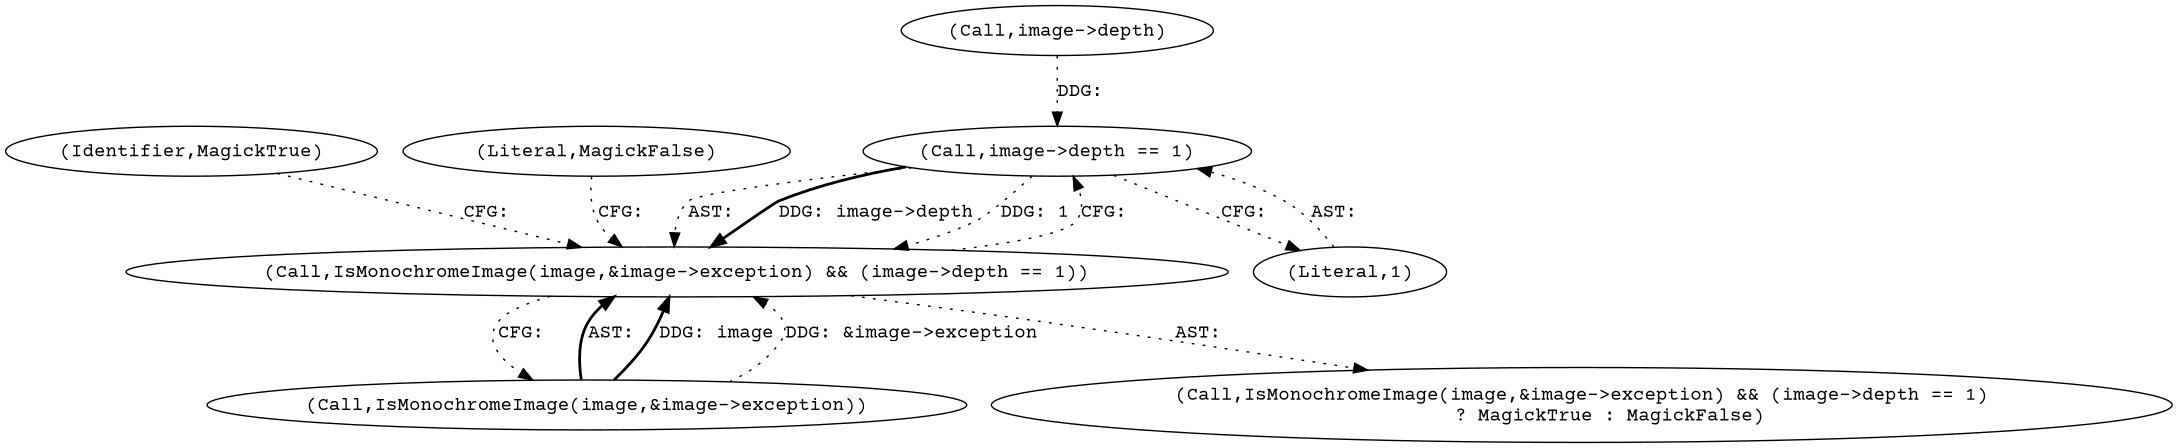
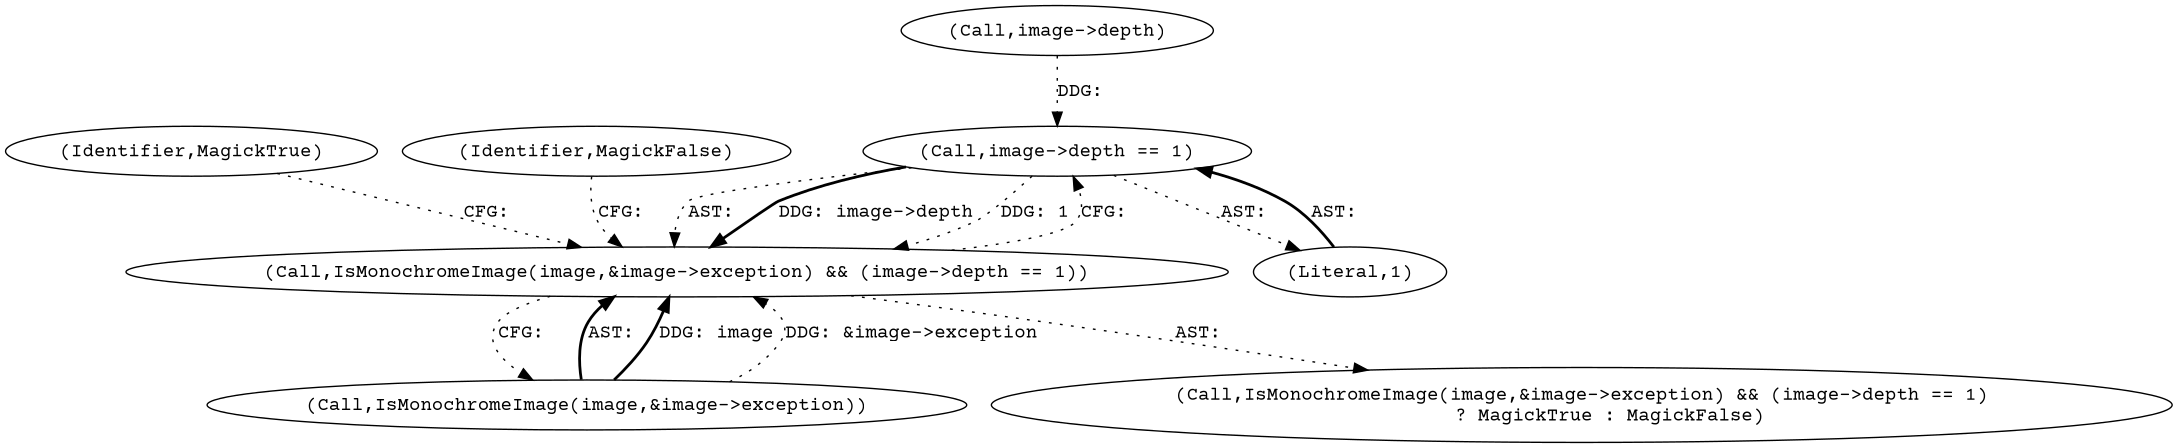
(597, 151) -> (597, 151)
(1280, 198) -> (1280, 198)
(1250, 212) -> (1250, 212)
